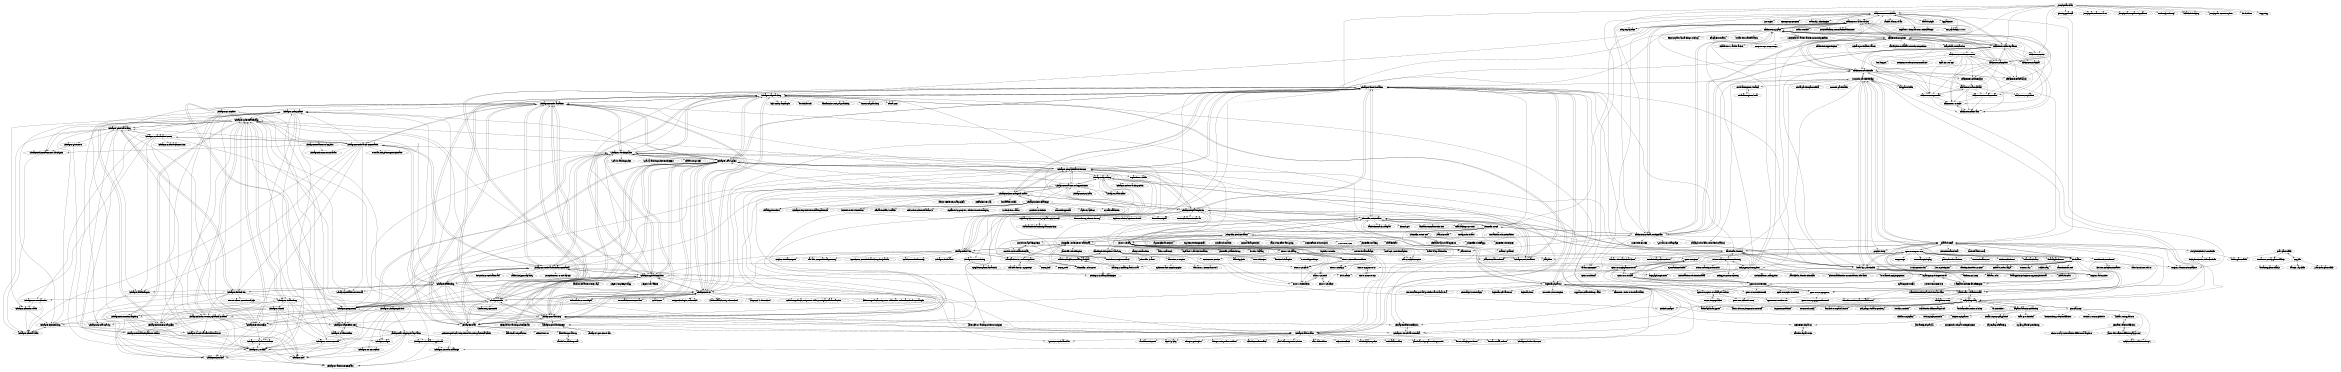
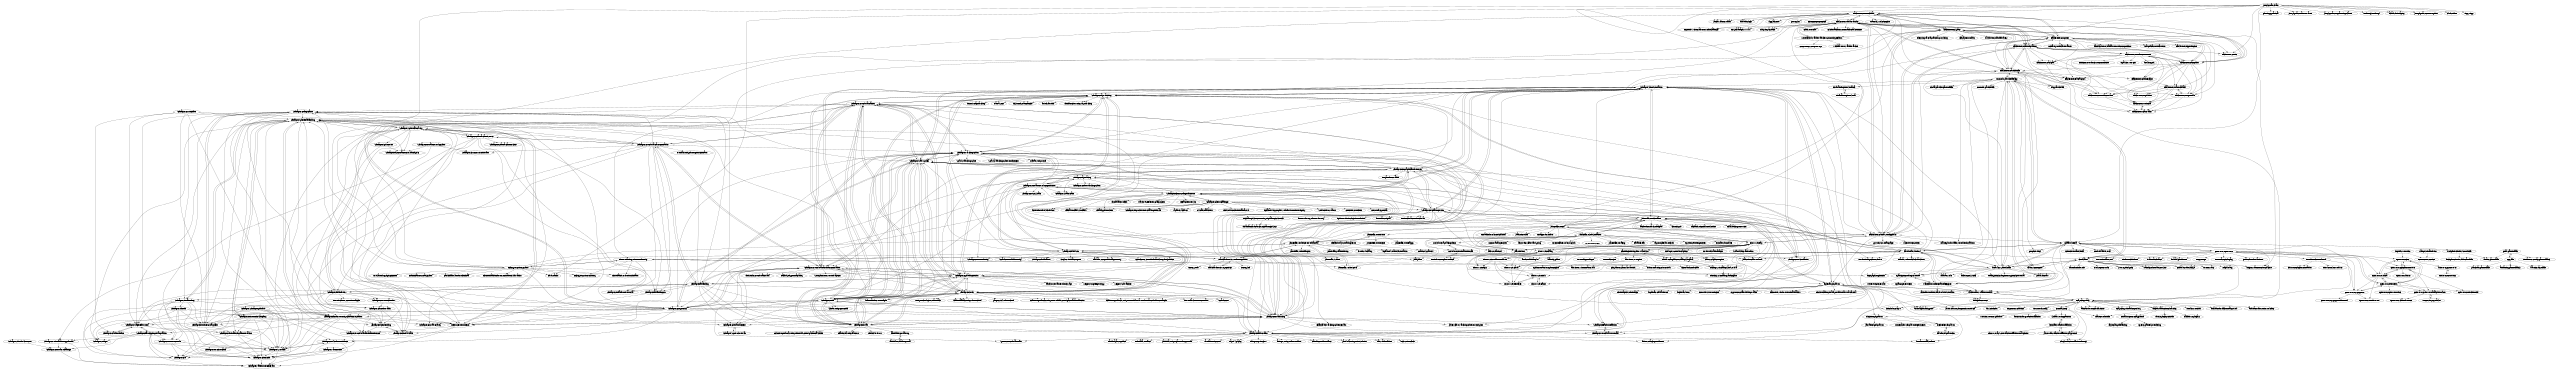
(1422, 187) -> (1647, 204)
(2099, 276) -> none
(1858, 301) -> none
(256, 325) -> (460, 325)
none -> (332, 350)
